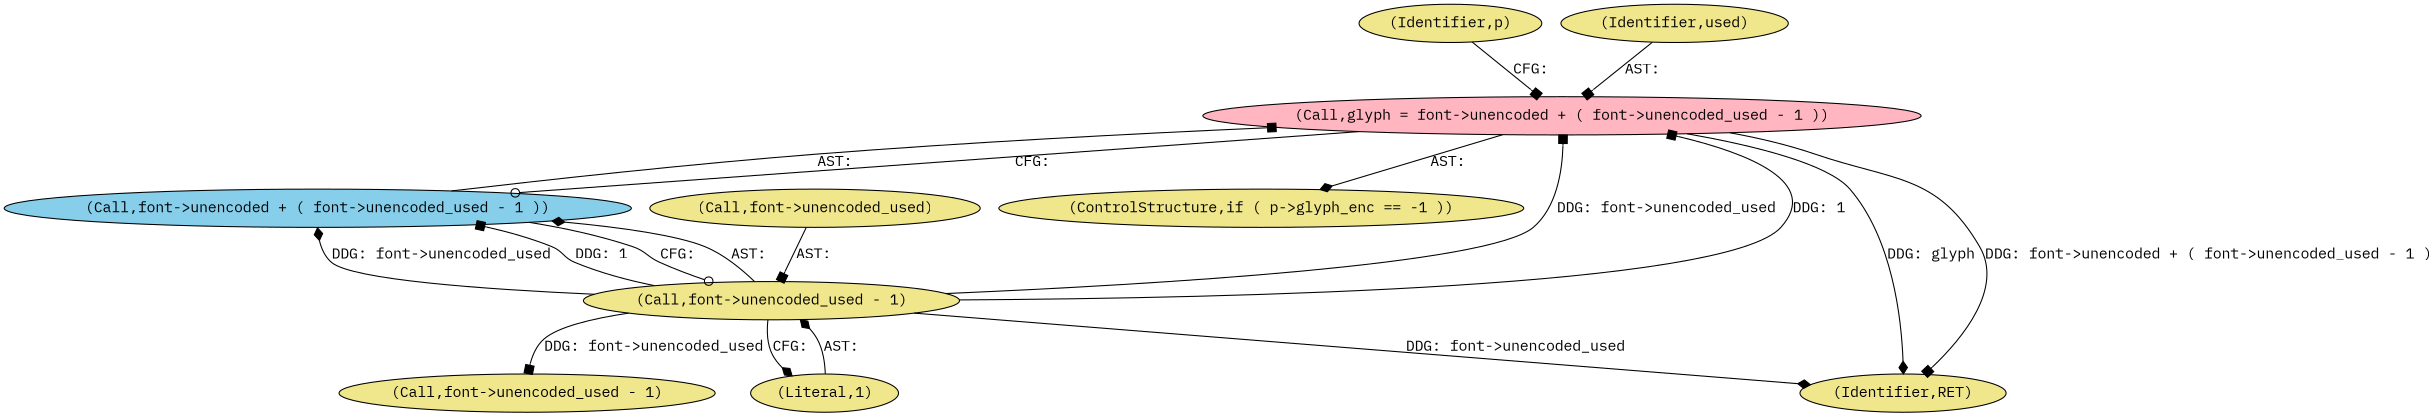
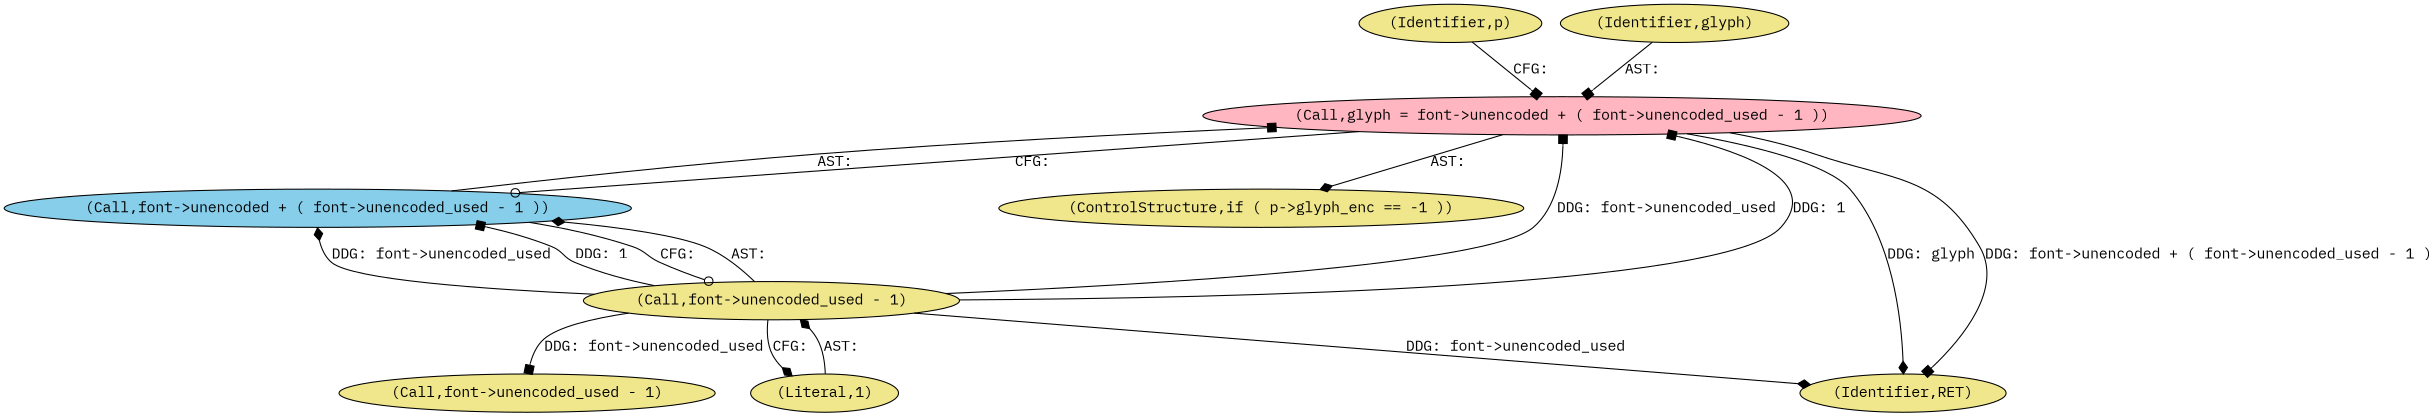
(1675, 23) -> (1675, 23)
(815, 208) -> none
